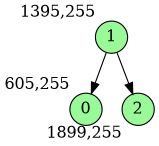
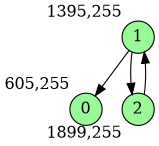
none -> (146, 79)
